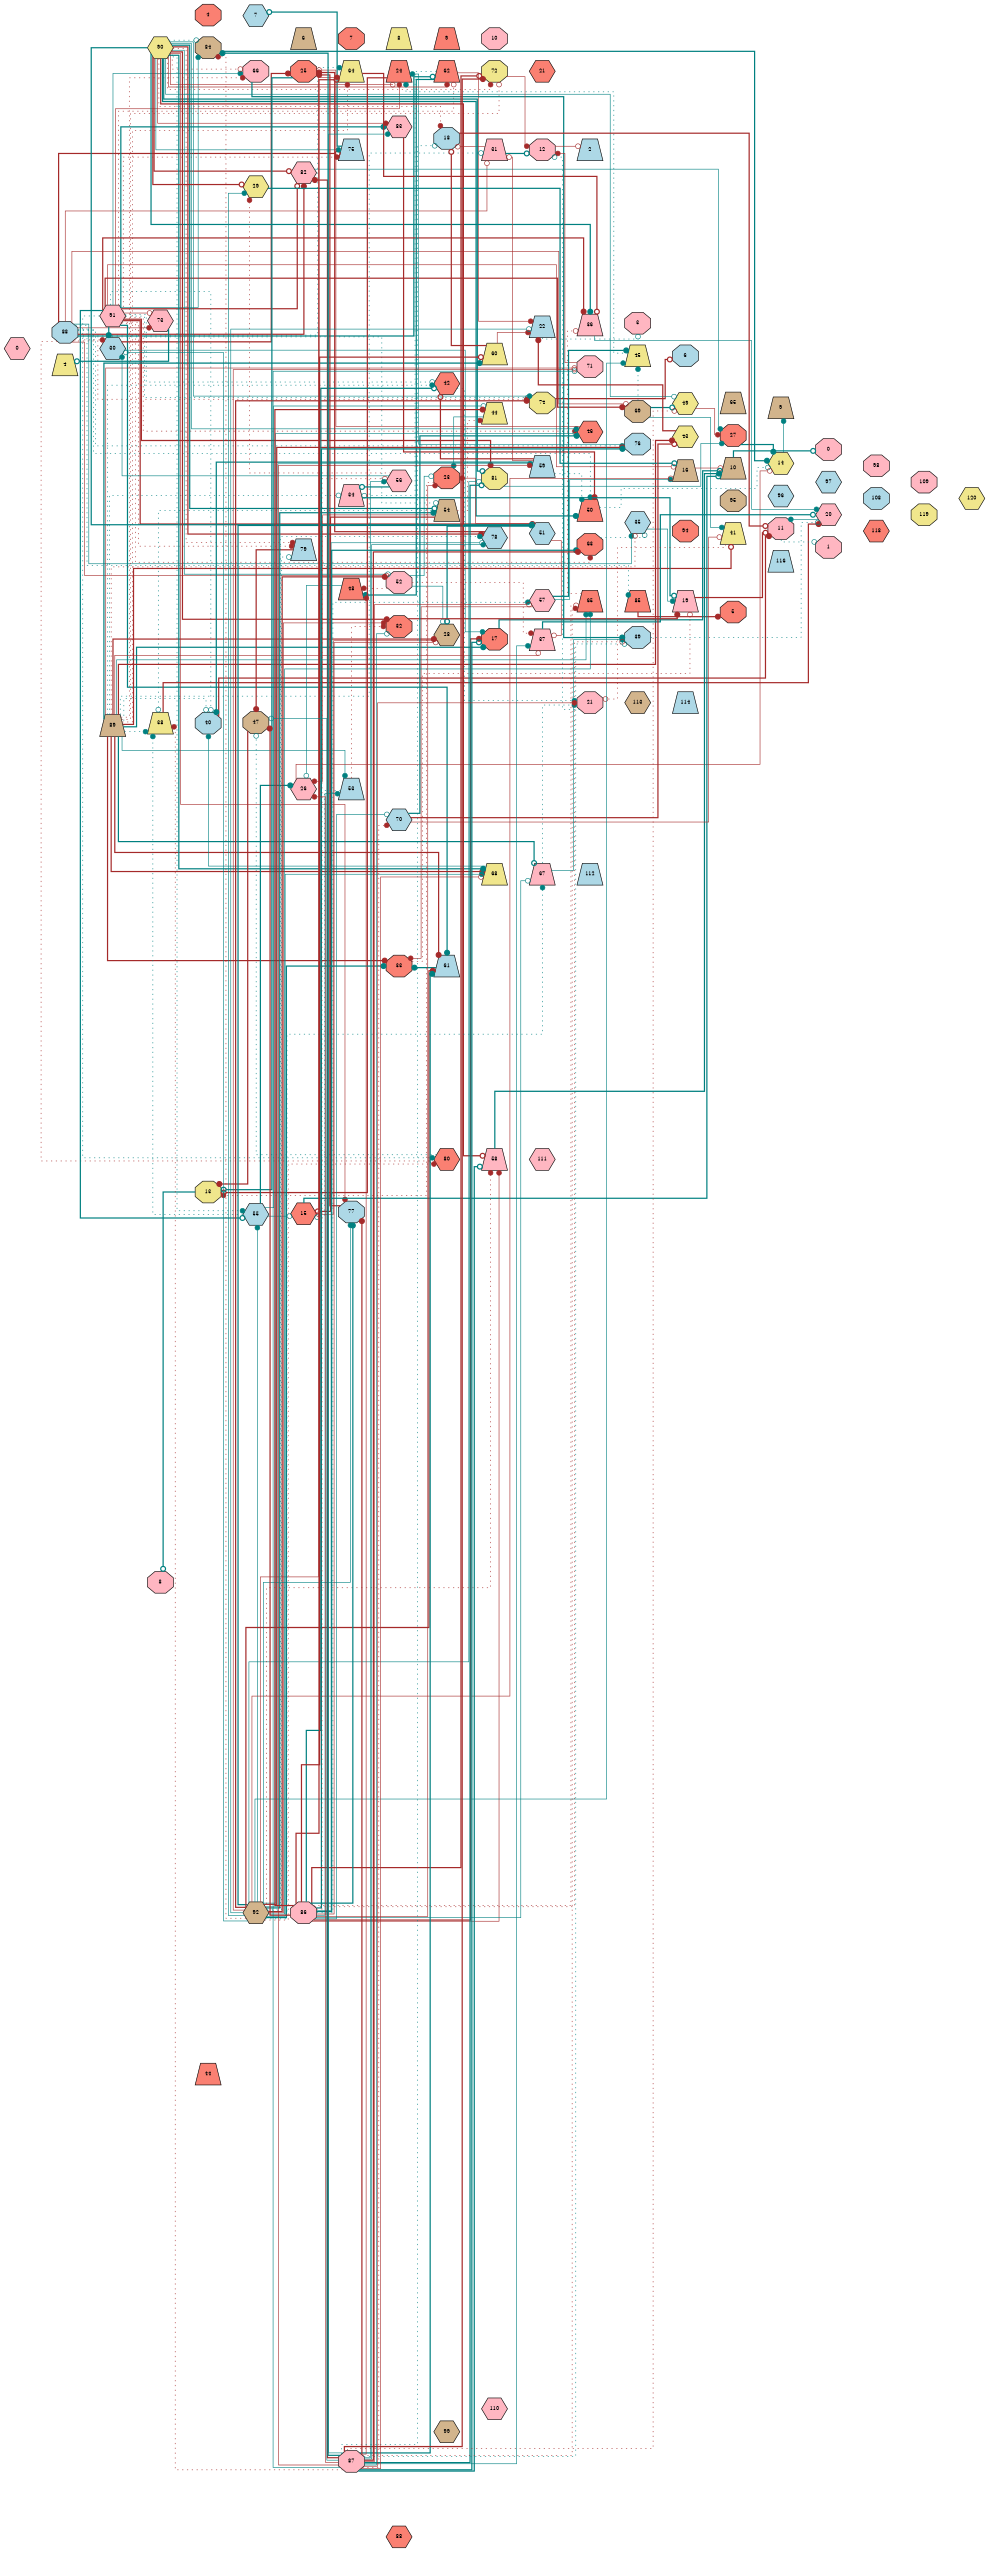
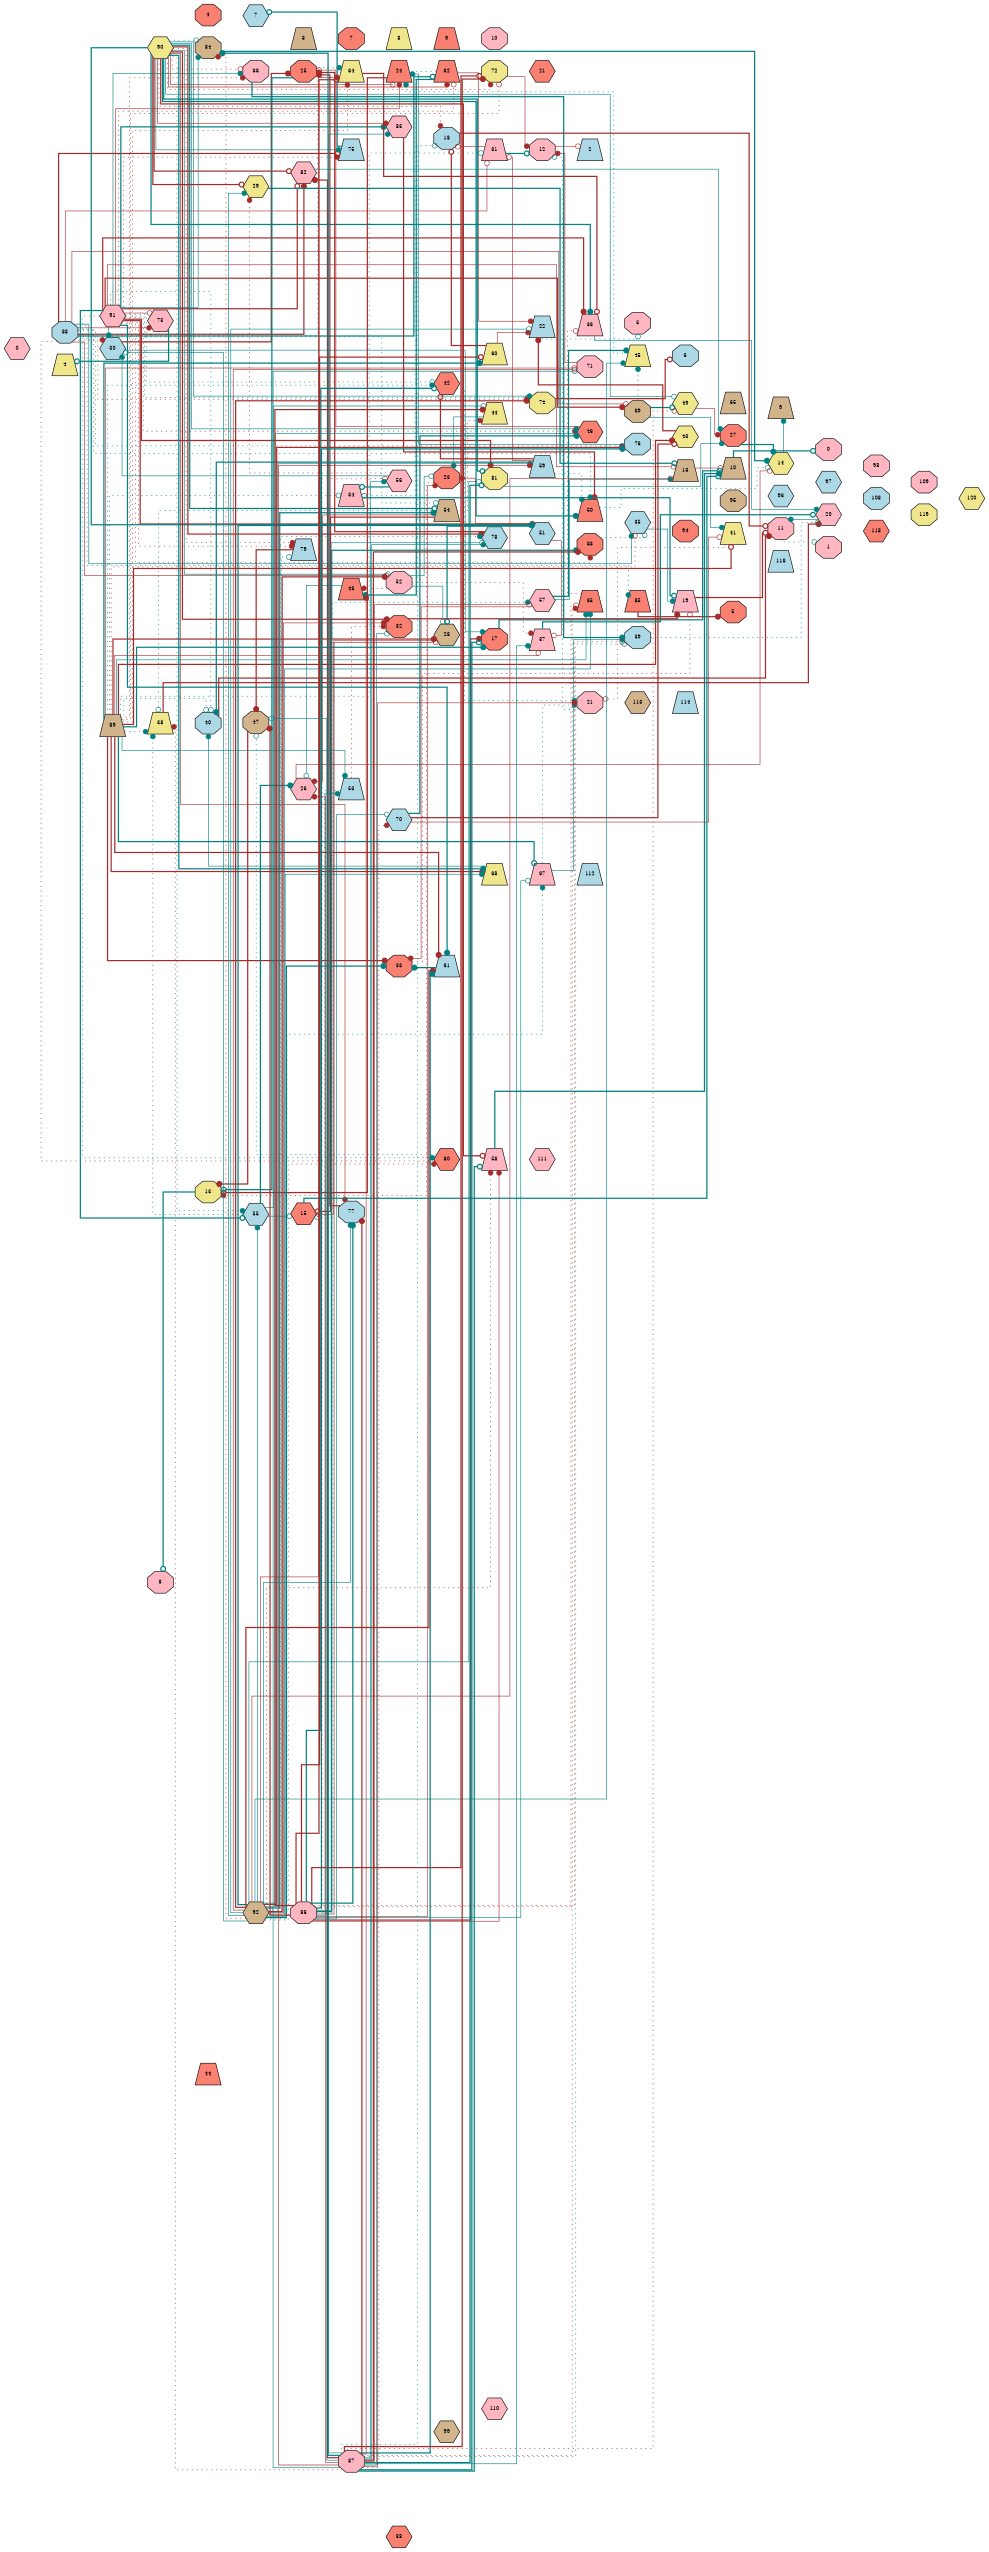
(109, 330) -> (109, 330)
(381, 1634) -> none
